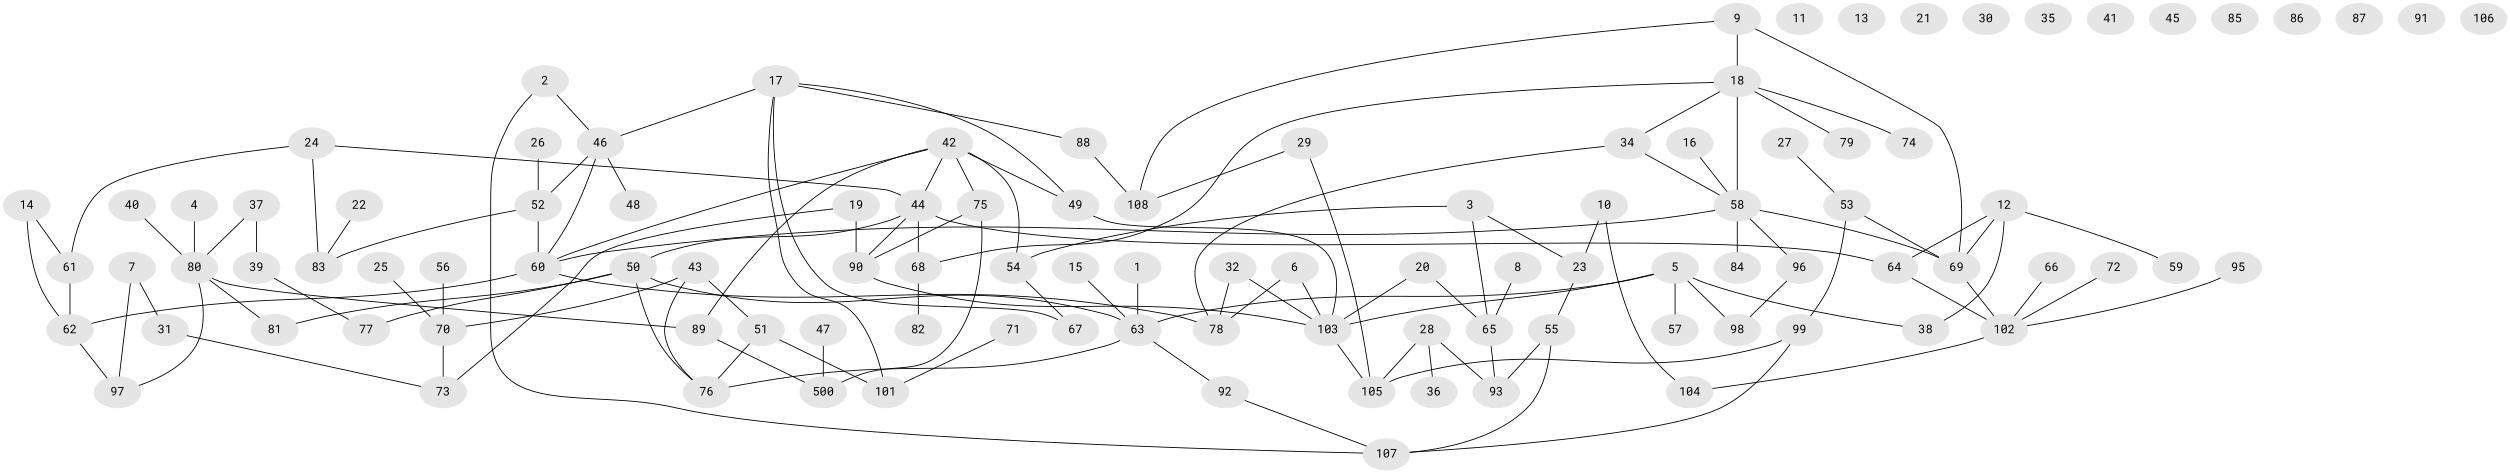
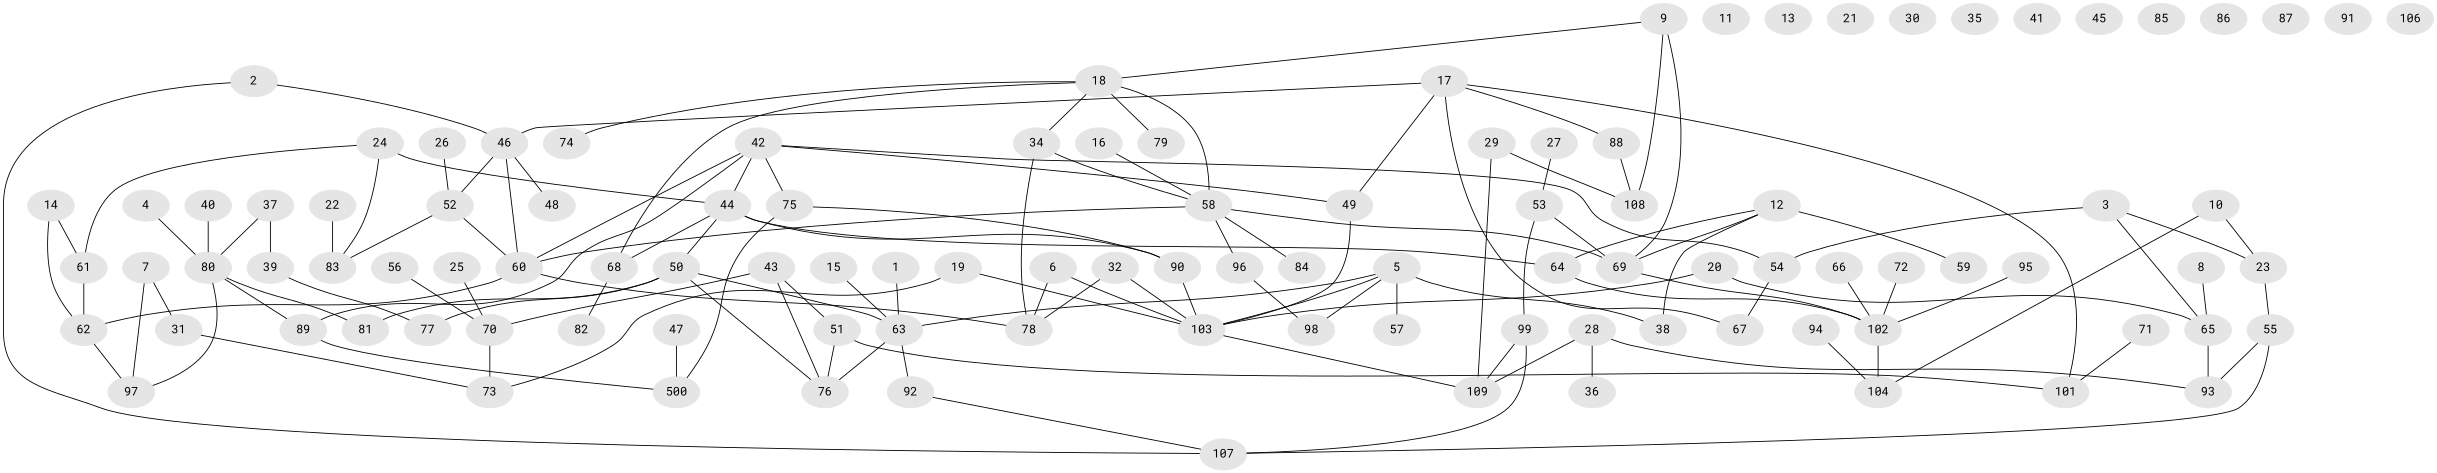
(856, 237) -> (1085, 300)
none -> (1816, 330)
(1372, 392) -> (1477, 392)
